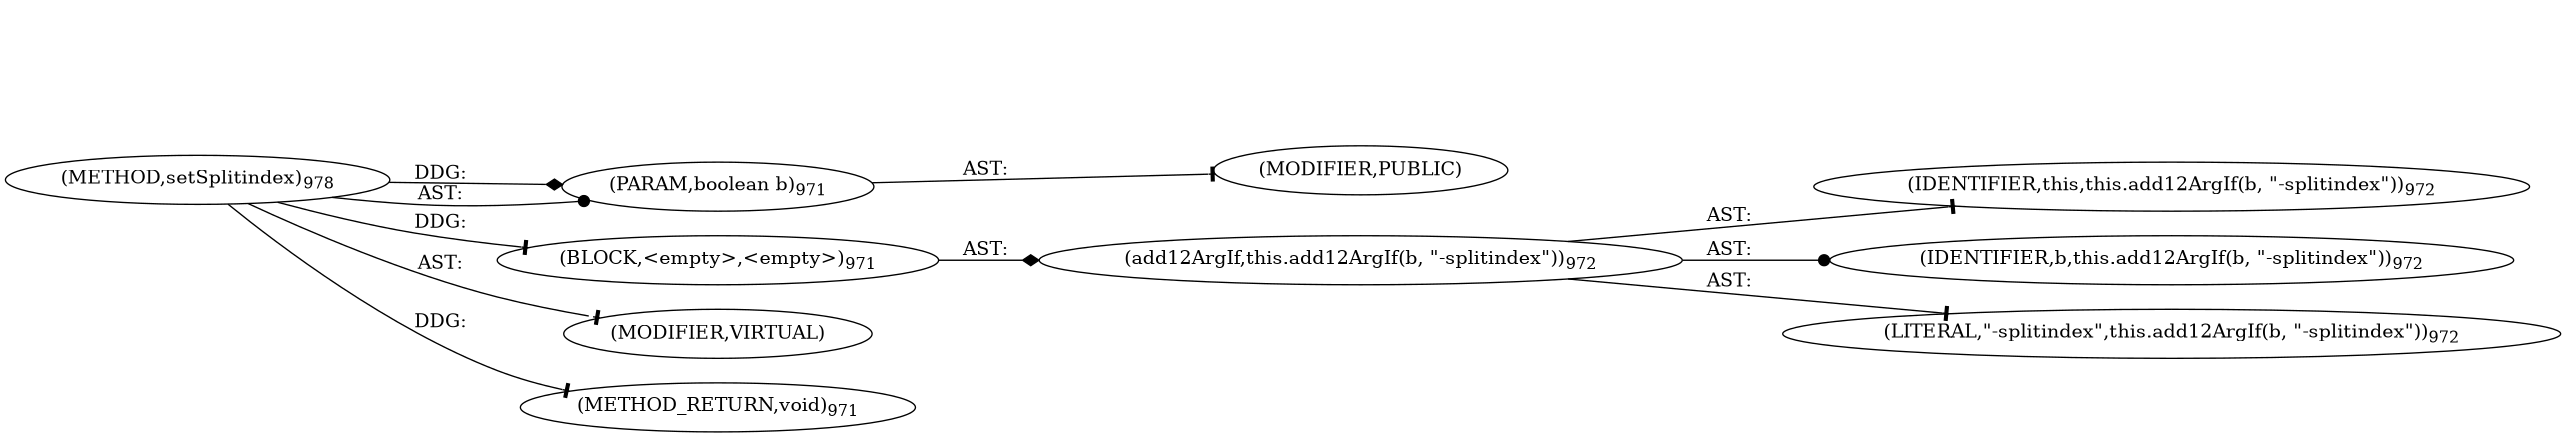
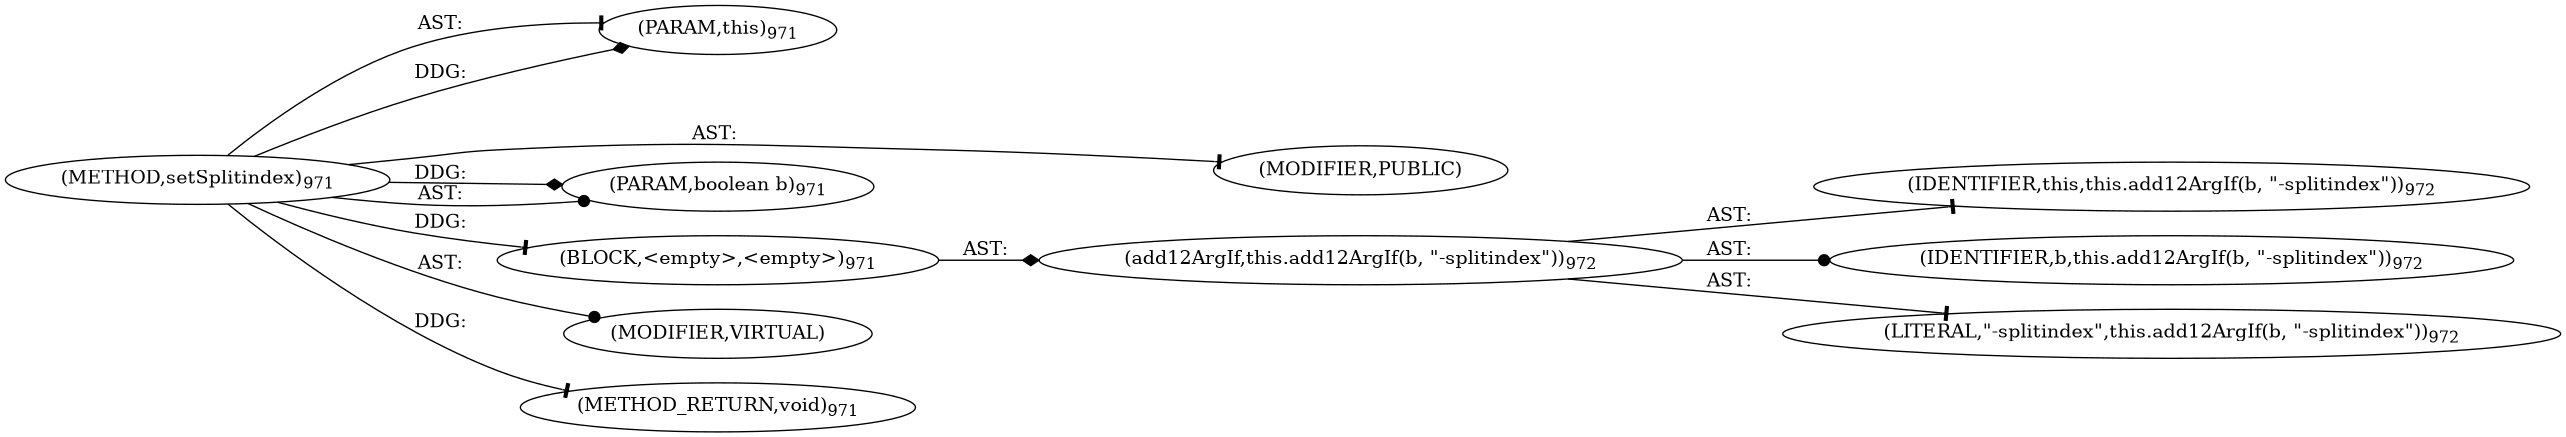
none -> (718, 30)
(319, 178) -> (319, 178)
(1040, 178) -> (782, 146)
(415, 272) -> (415, 272)
